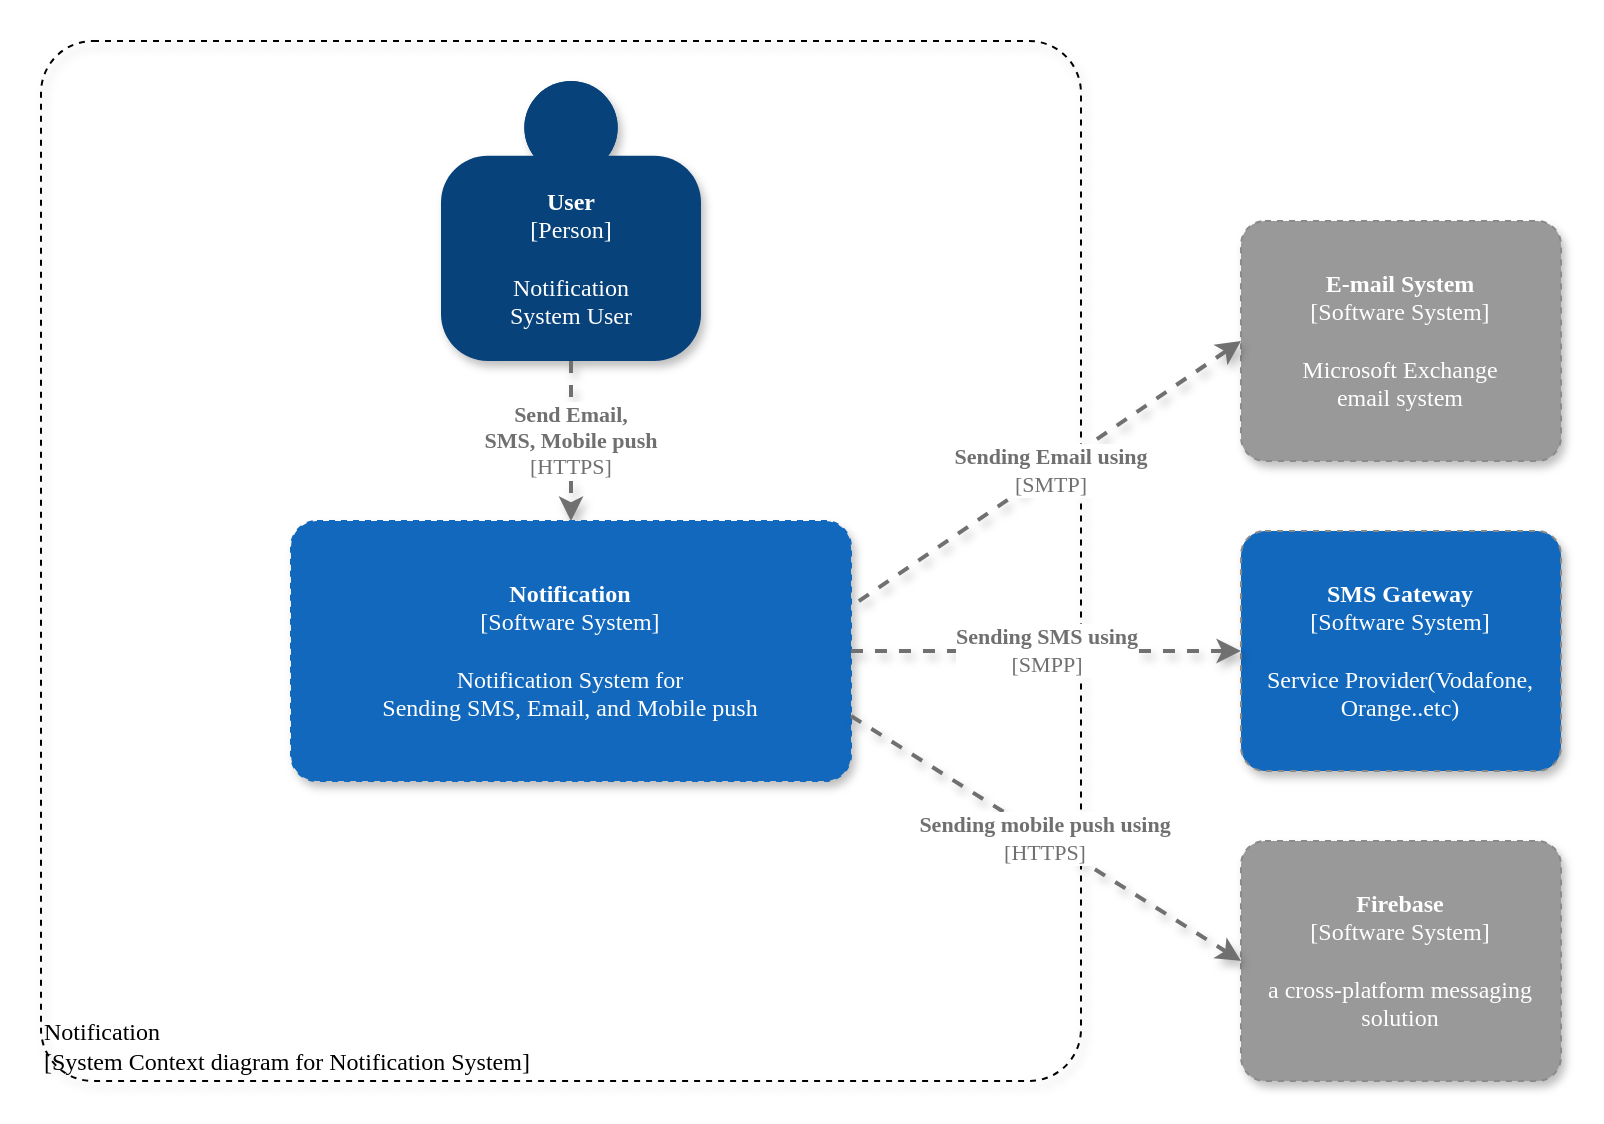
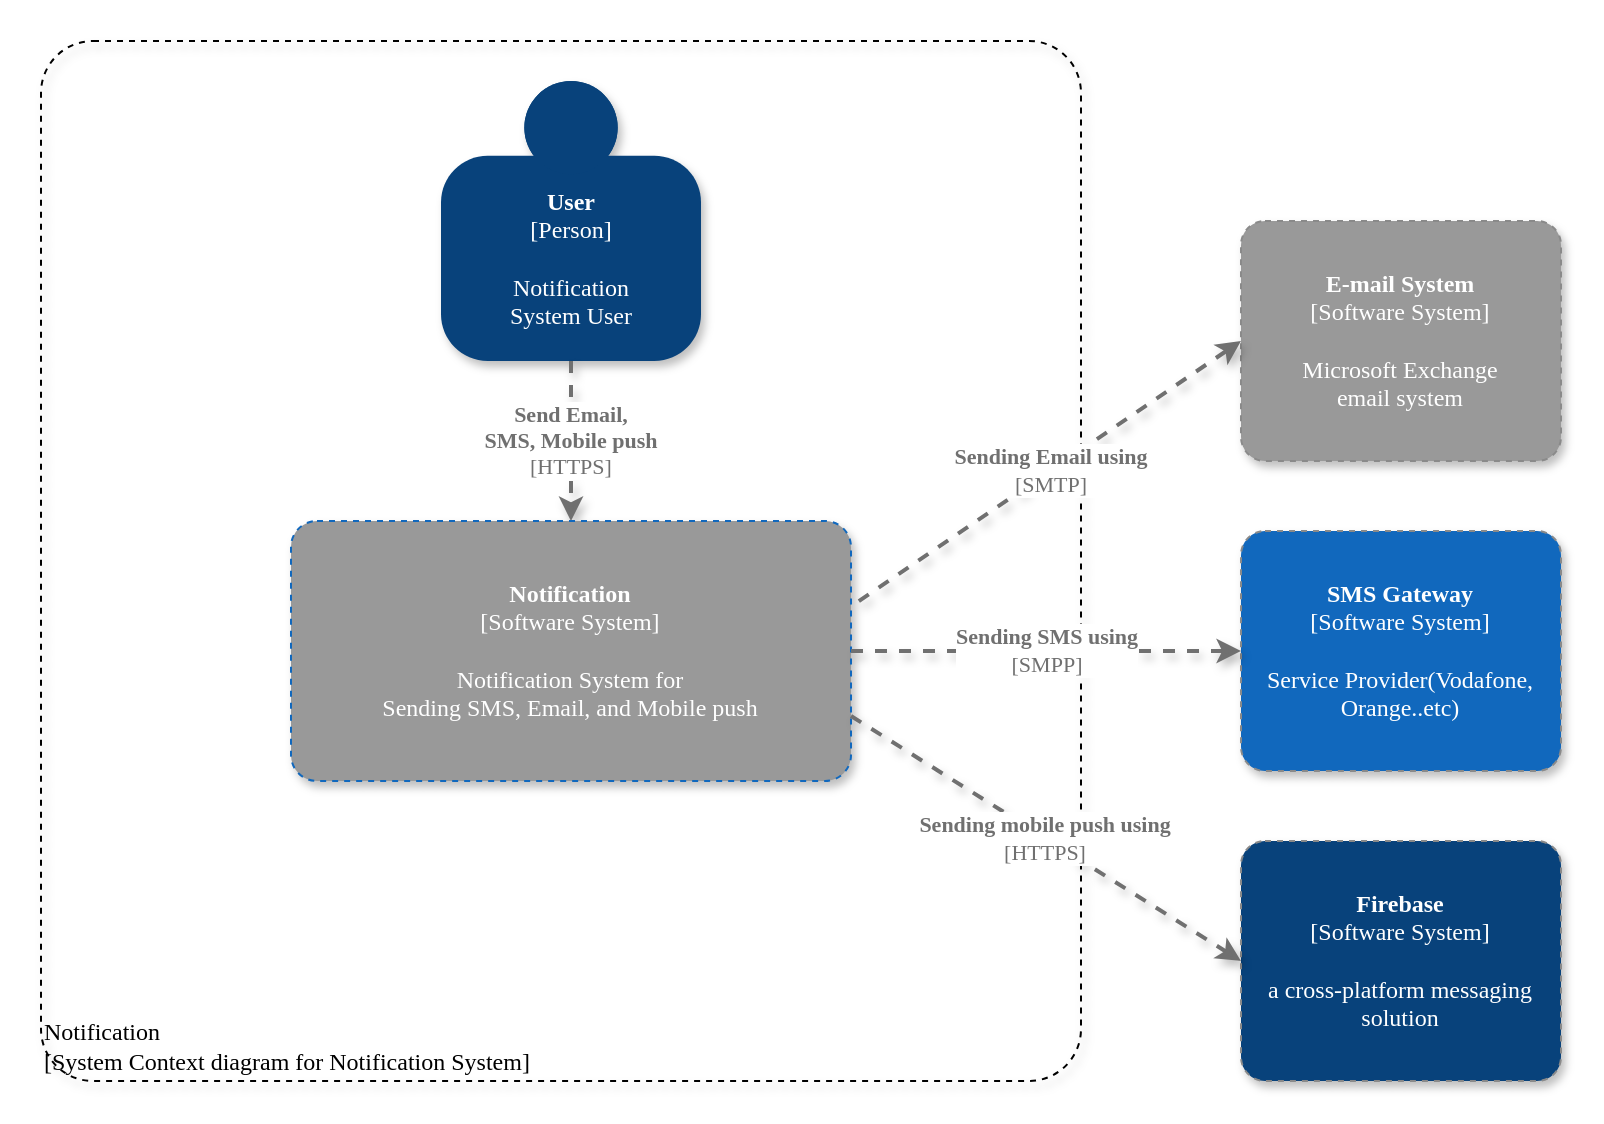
(571, 651) -> (571, 651)
(1401, 961) -> (1401, 961)
